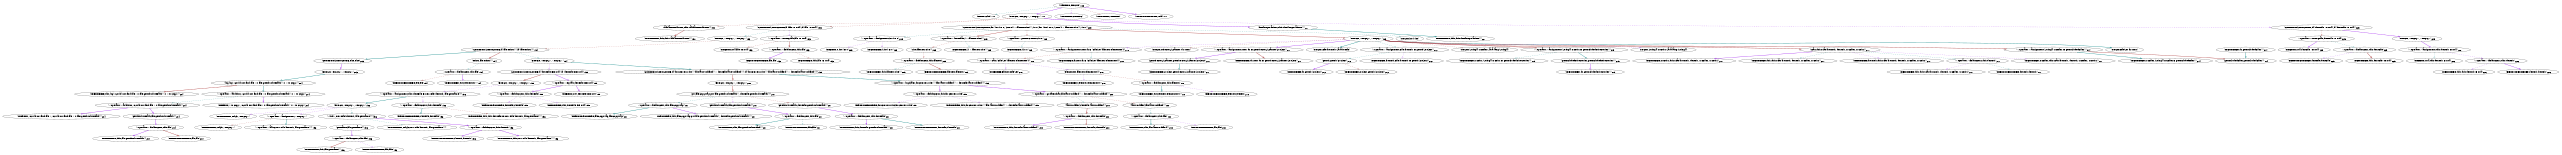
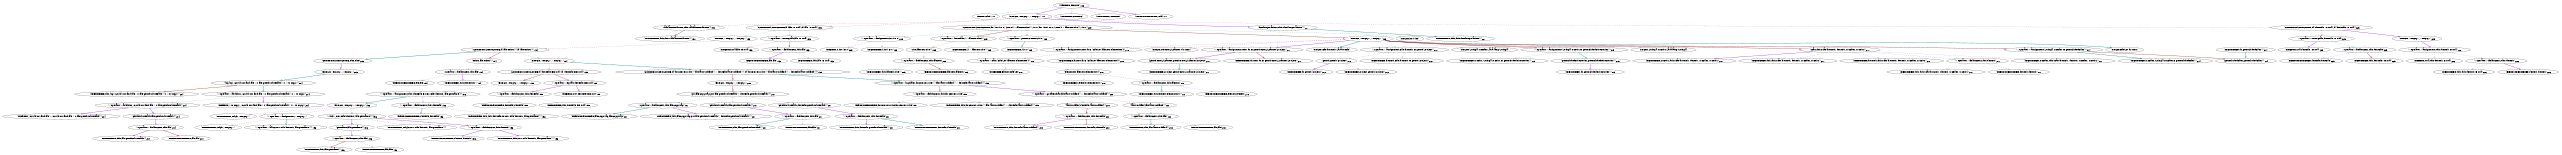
(1024, 44) -> (1024, 44)
none -> (352, 121)
